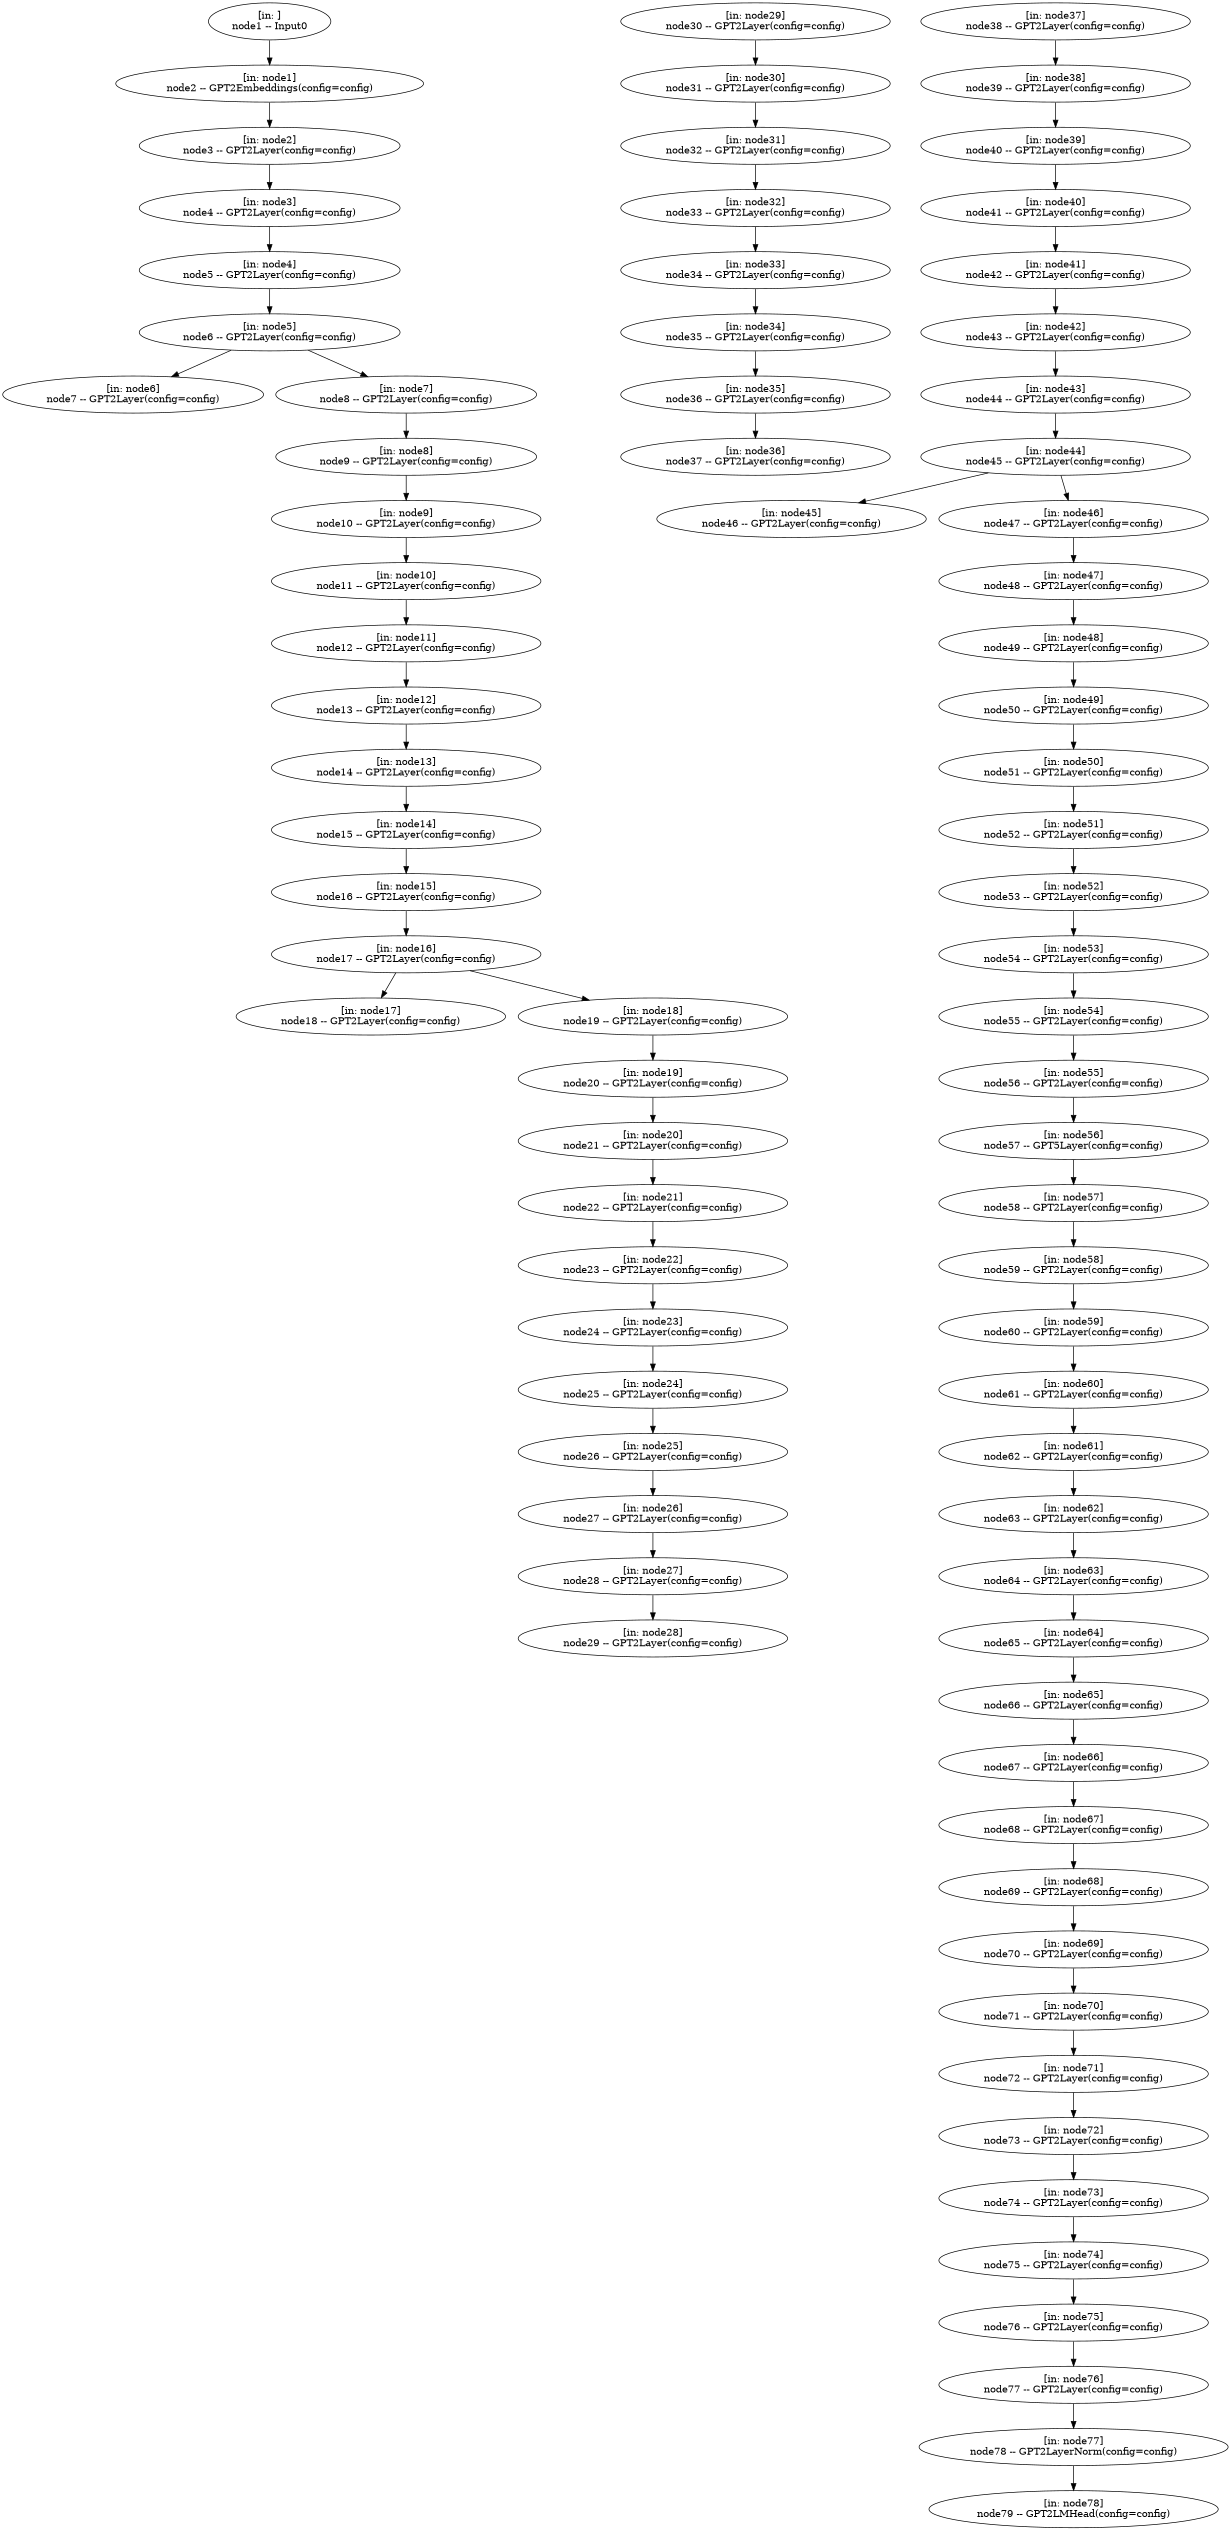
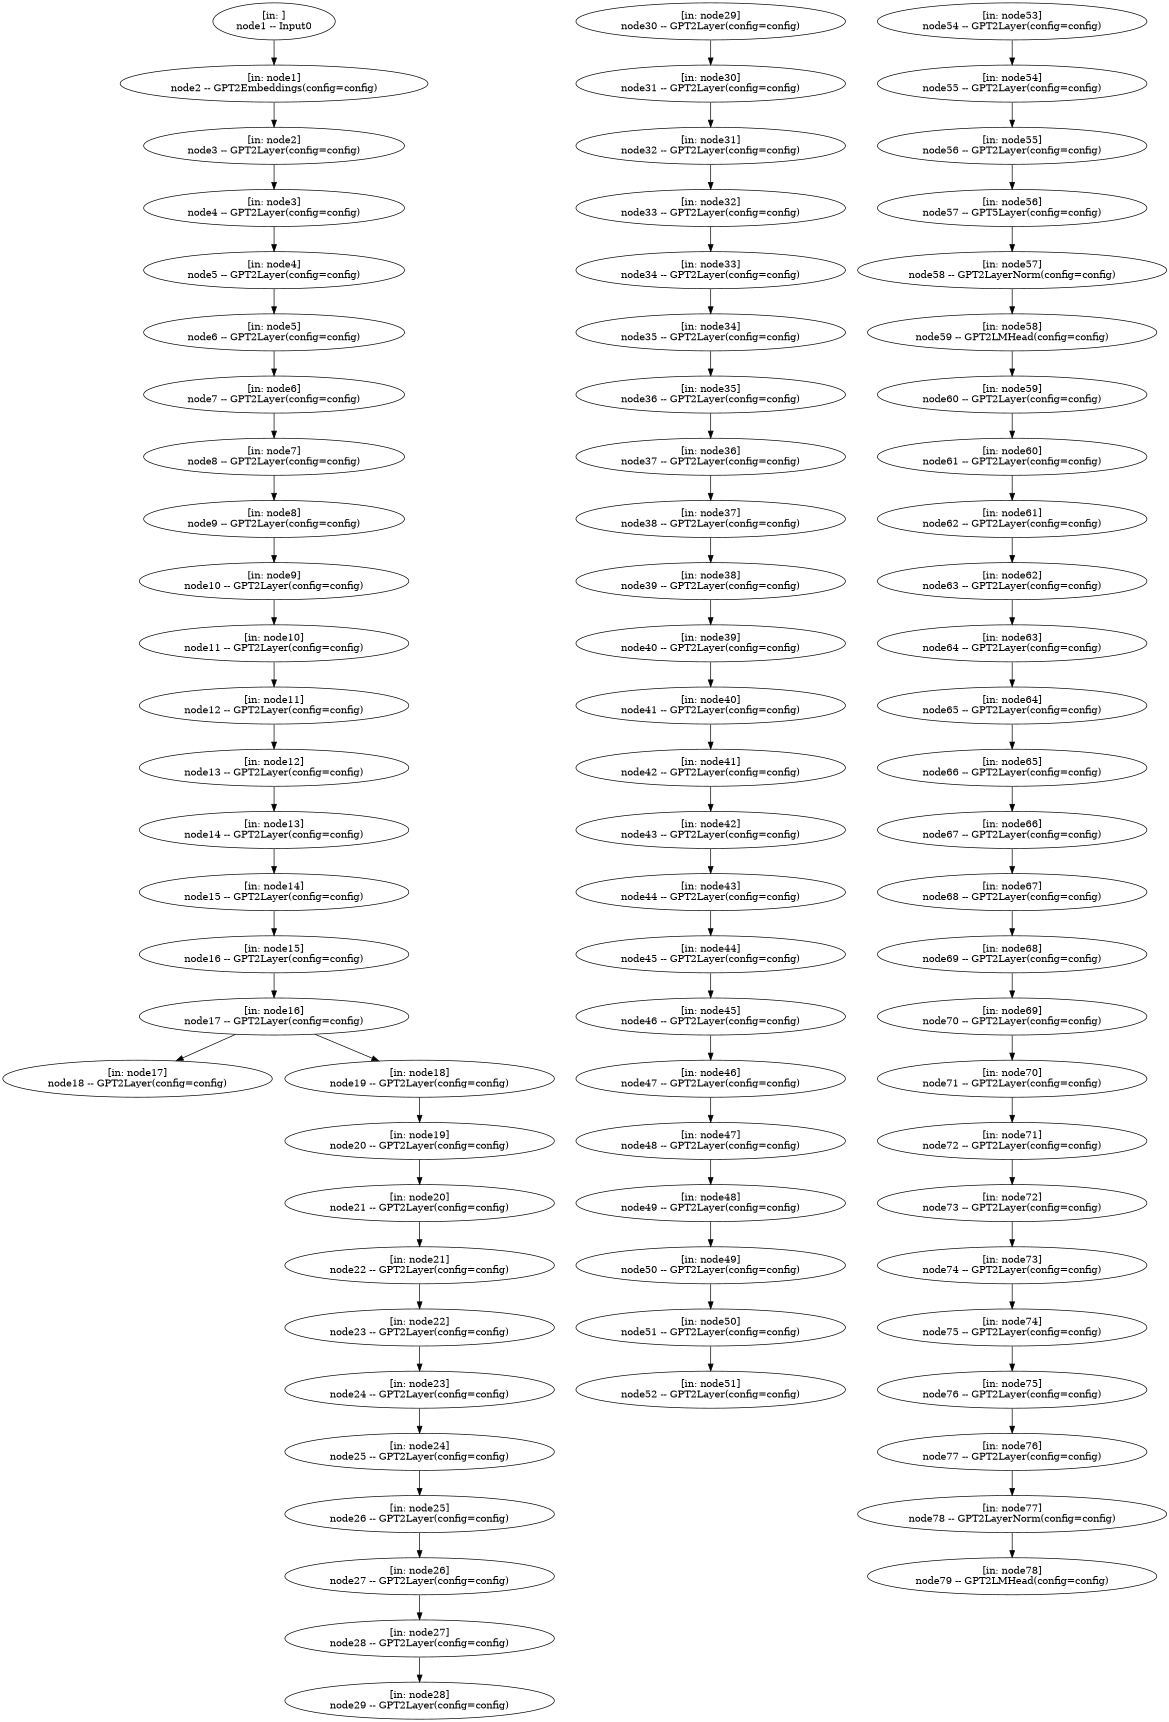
(335, 362) -> (274, 422)
none -> (711, 484)
(1064, 484) -> (711, 1044)
(1074, 892) -> none
(1074, 1203) -> (1012, 270)
(1074, 1265) -> (1012, 332)
